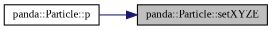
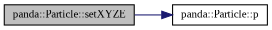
(113, 15) -> (148, 15)
